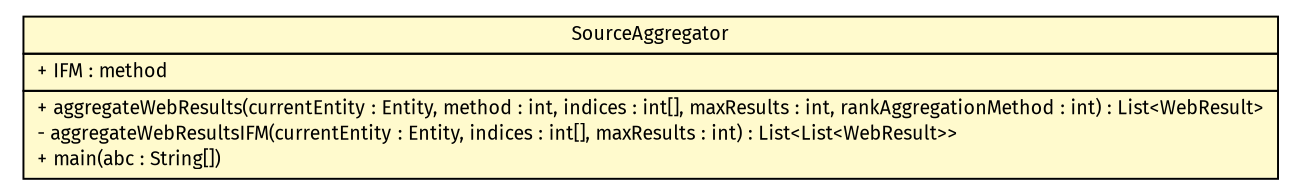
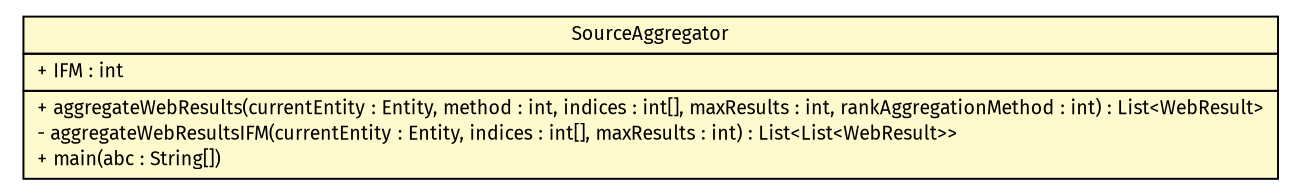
(103, 71) -> (81, 71)
